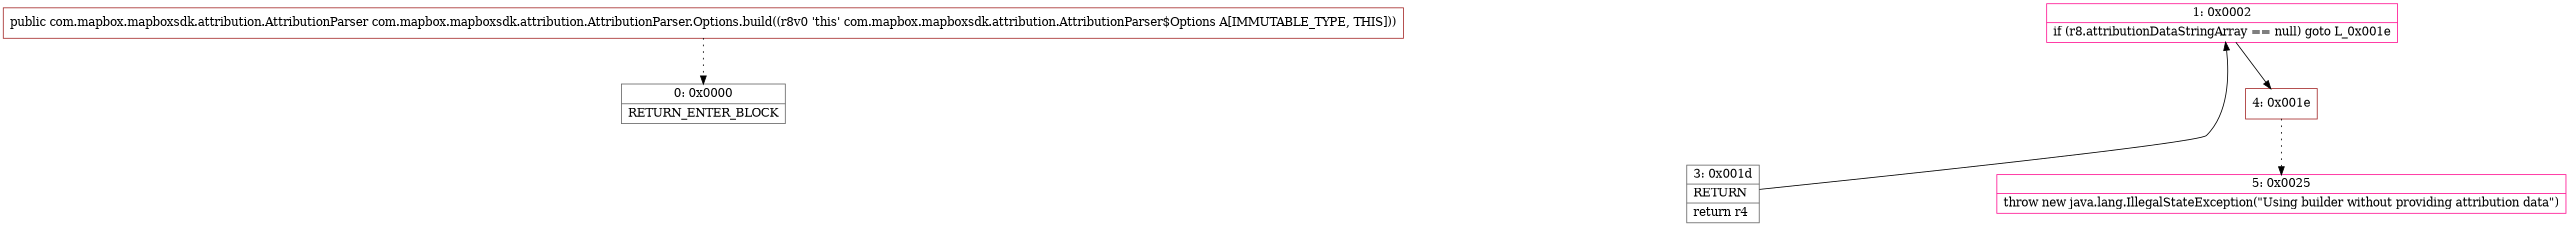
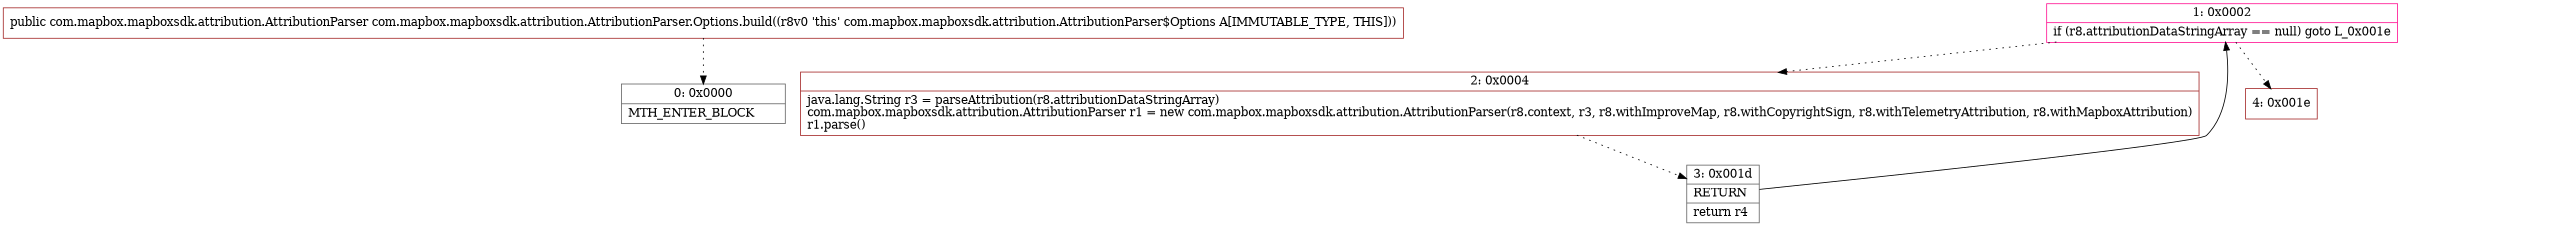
(2251, 62) -> (2251, 62)
none -> (1500, 104)
(703, 113) -> (691, 113)
(2281, 194) -> none
